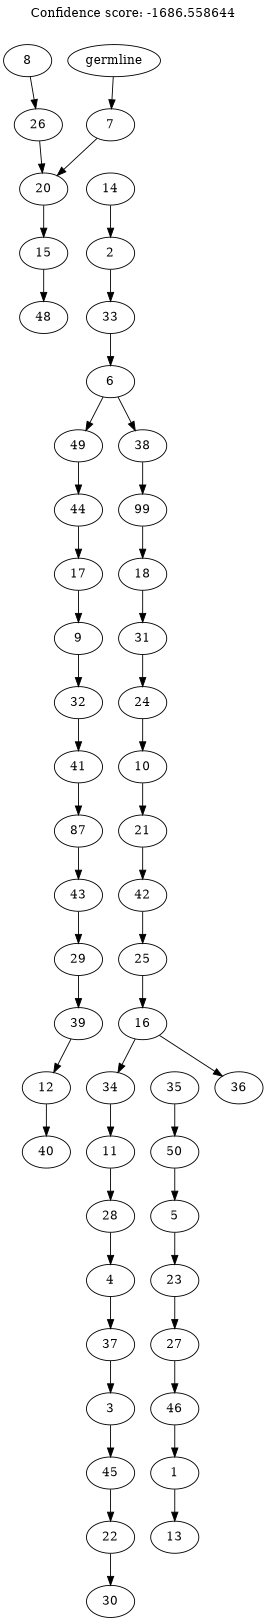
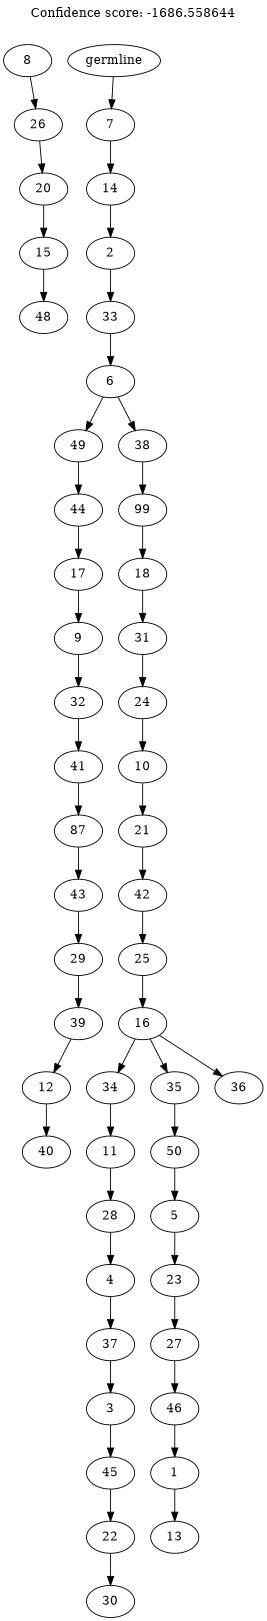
(80, 154) -> (111, 153)
none -> (157, 1052)
